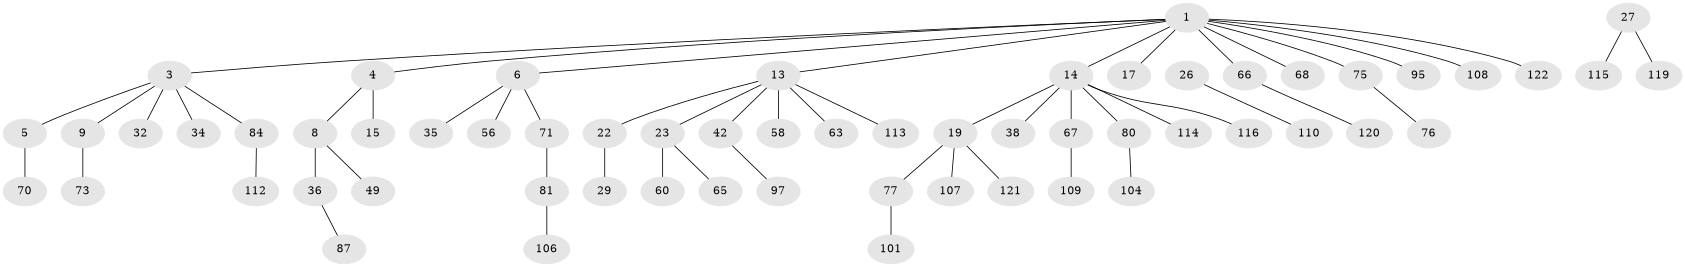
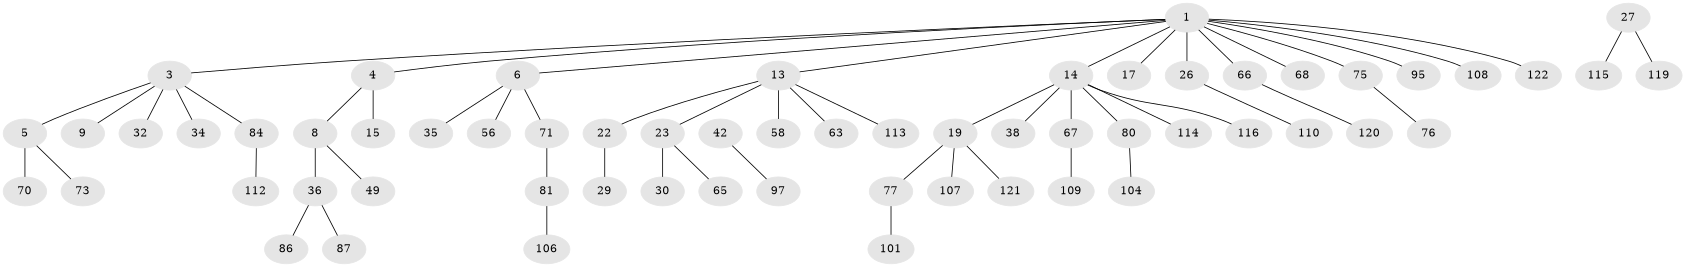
none -> (1187, 47)
(750, 104) -> none
(83, 163) -> (54, 162)
(663, 191) -> (663, 191)
none -> (286, 249)
